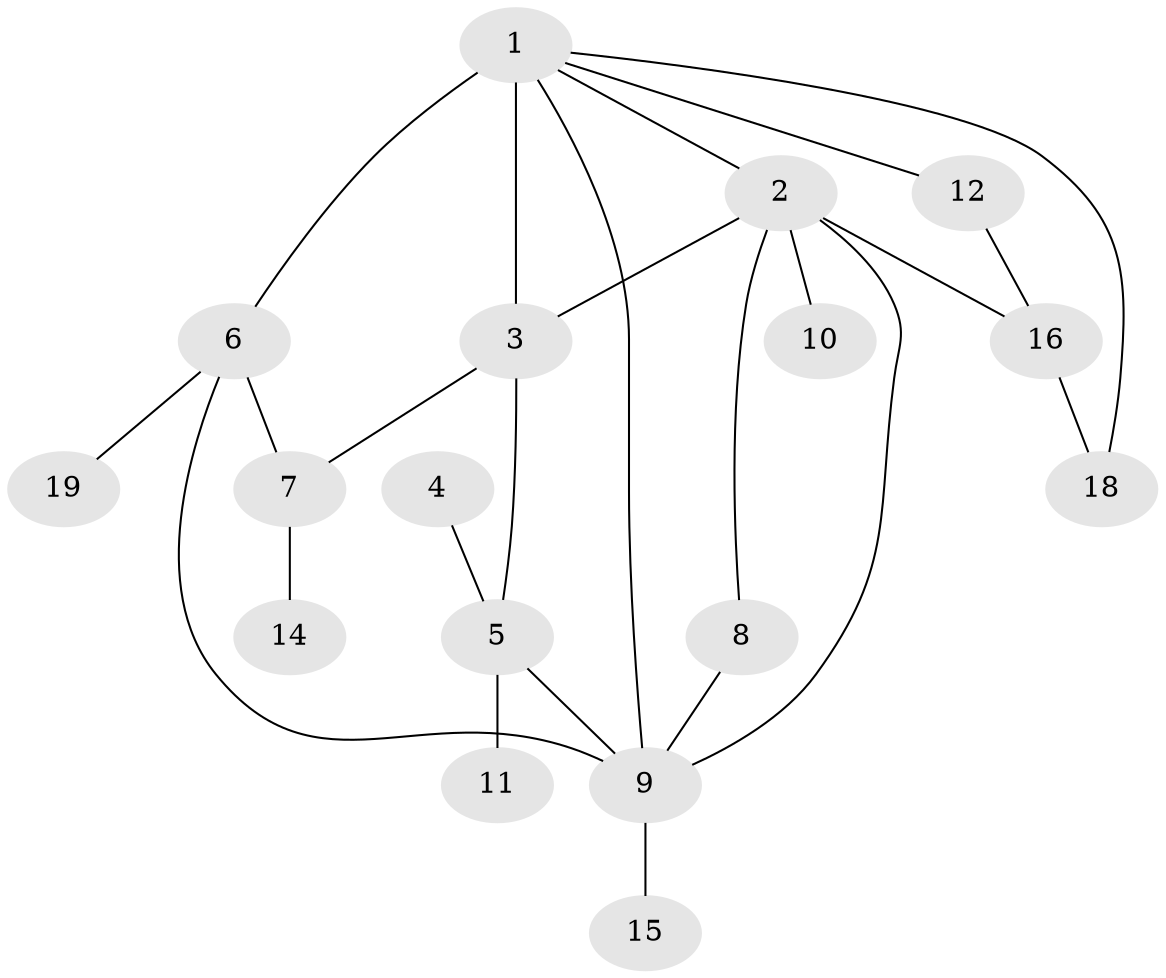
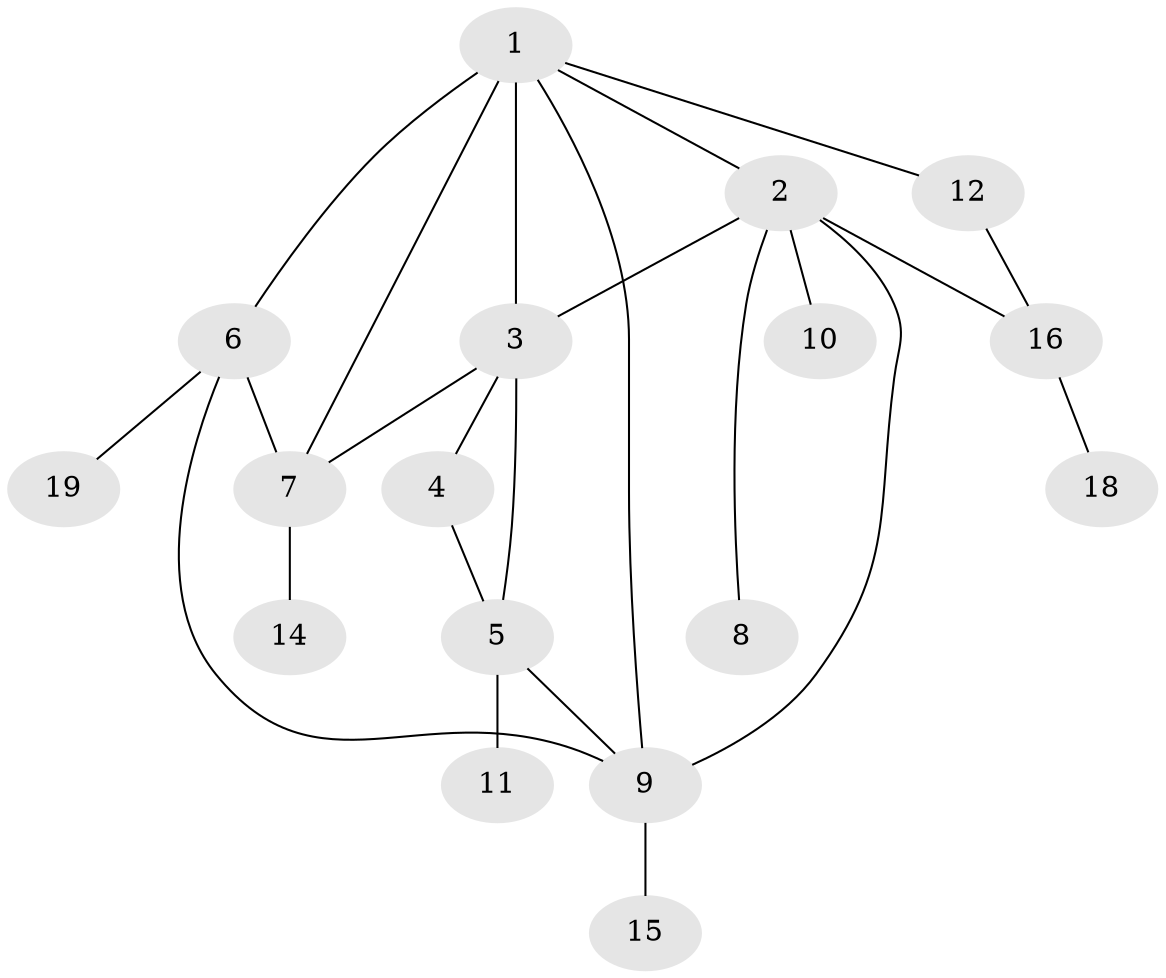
(969, 123) -> (403, 267)
none -> (477, 415)
(694, 711) -> none
